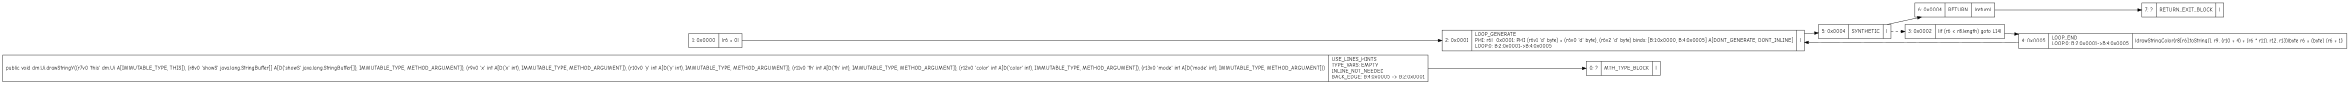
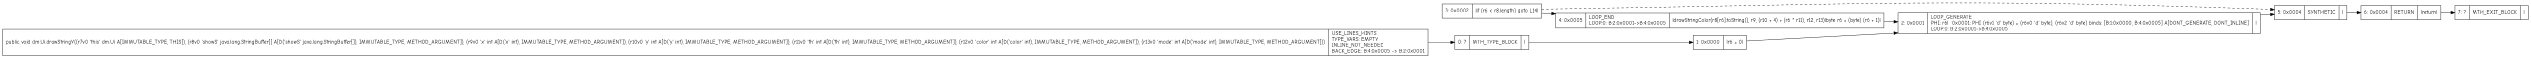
(2186, 10) -> (2495, 12)
(1896, 32) -> (1906, 3)
none -> (1609, 42)
